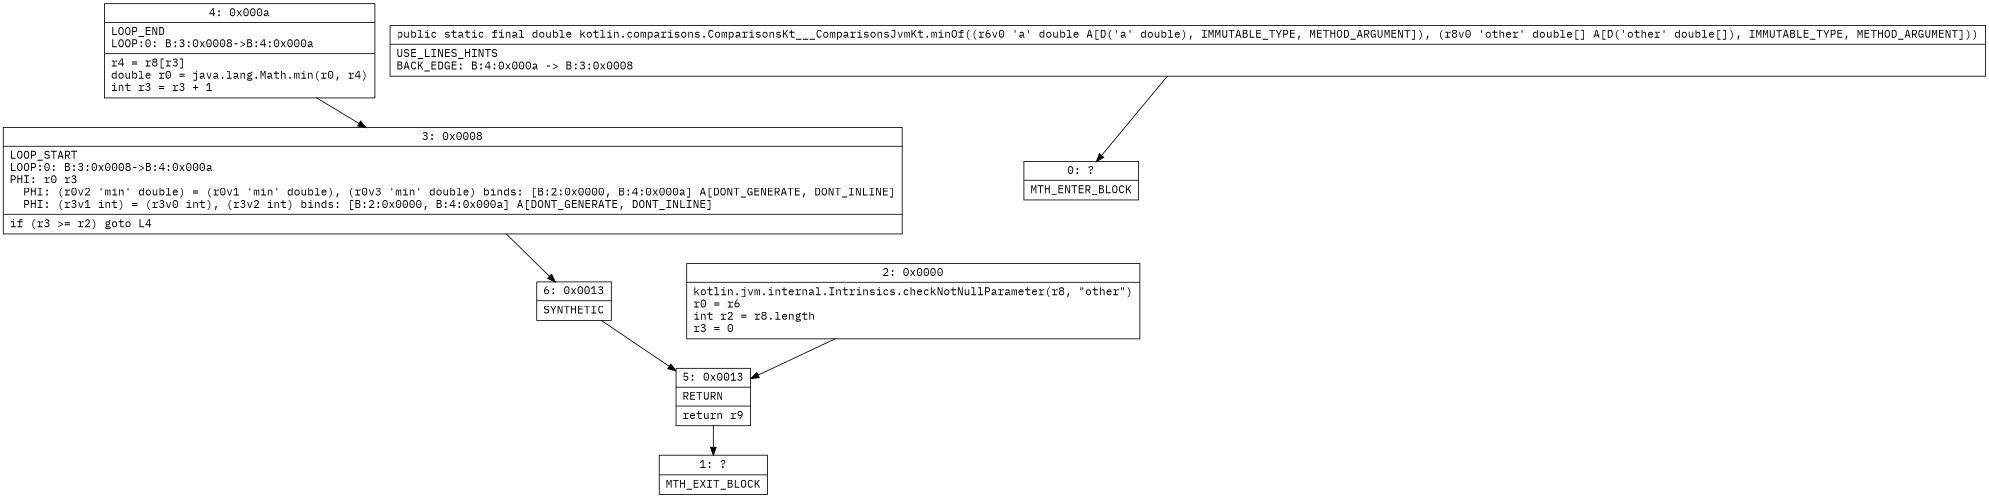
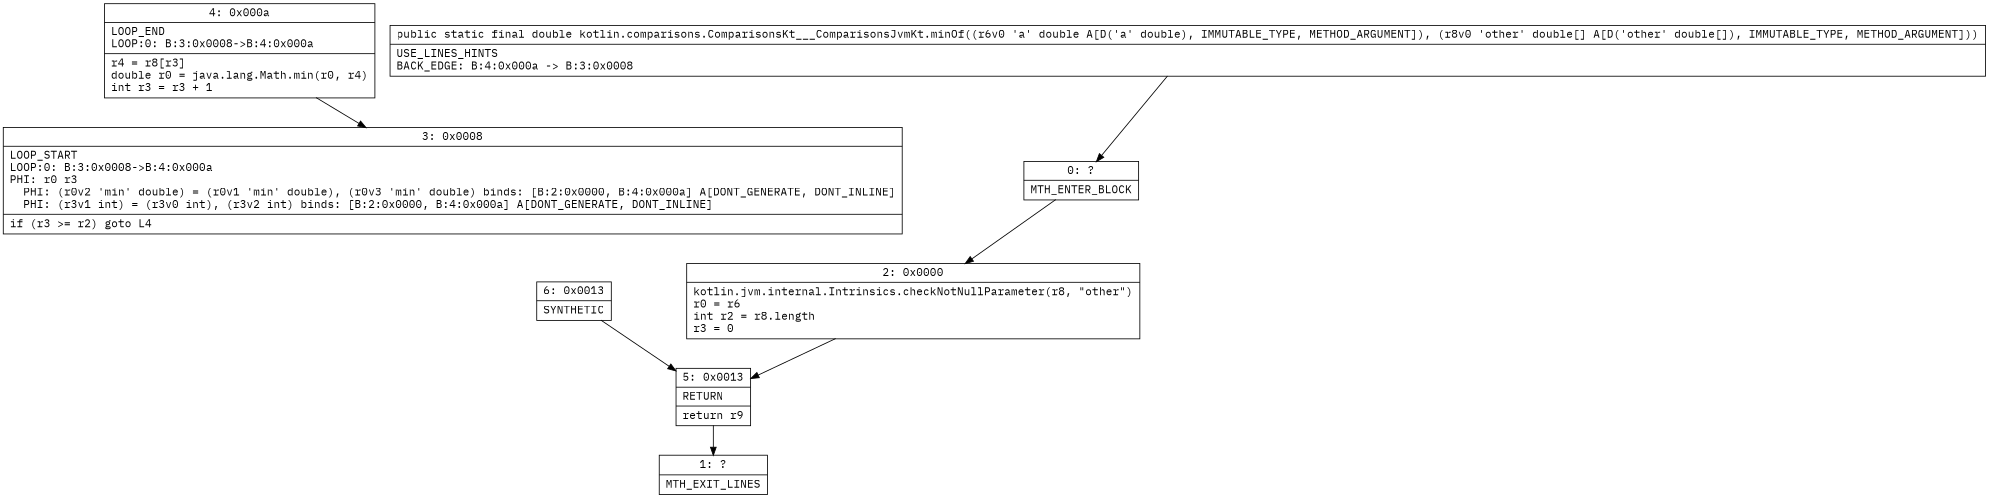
none -> (1014, 229)
(528, 255) -> none
(713, 484) -> (713, 484)
